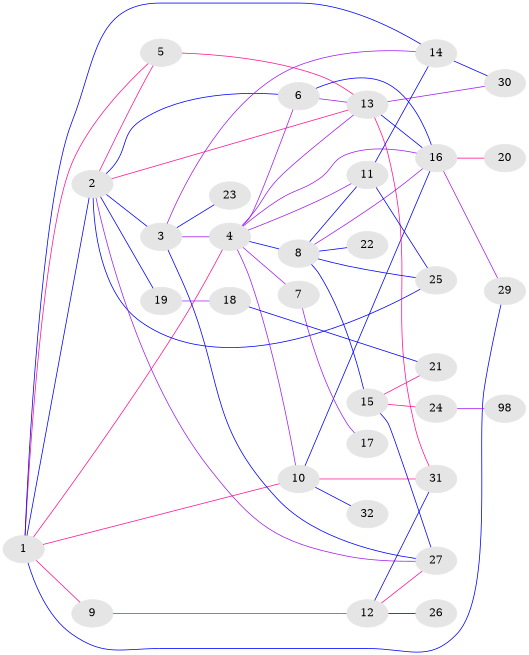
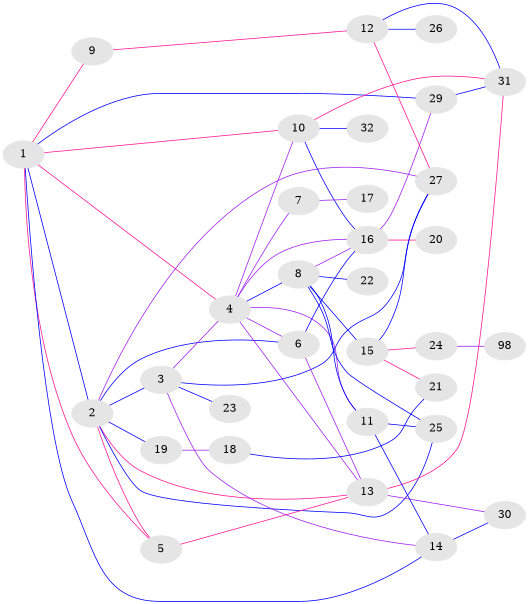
none -> (471, 91)
(402, 131) -> none
